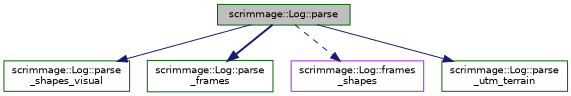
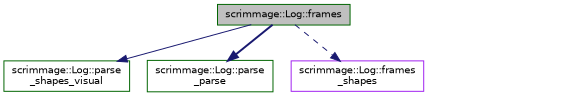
(284, 15) -> (284, 15)
(210, 76) -> (210, 76)
(505, 76) -> none
